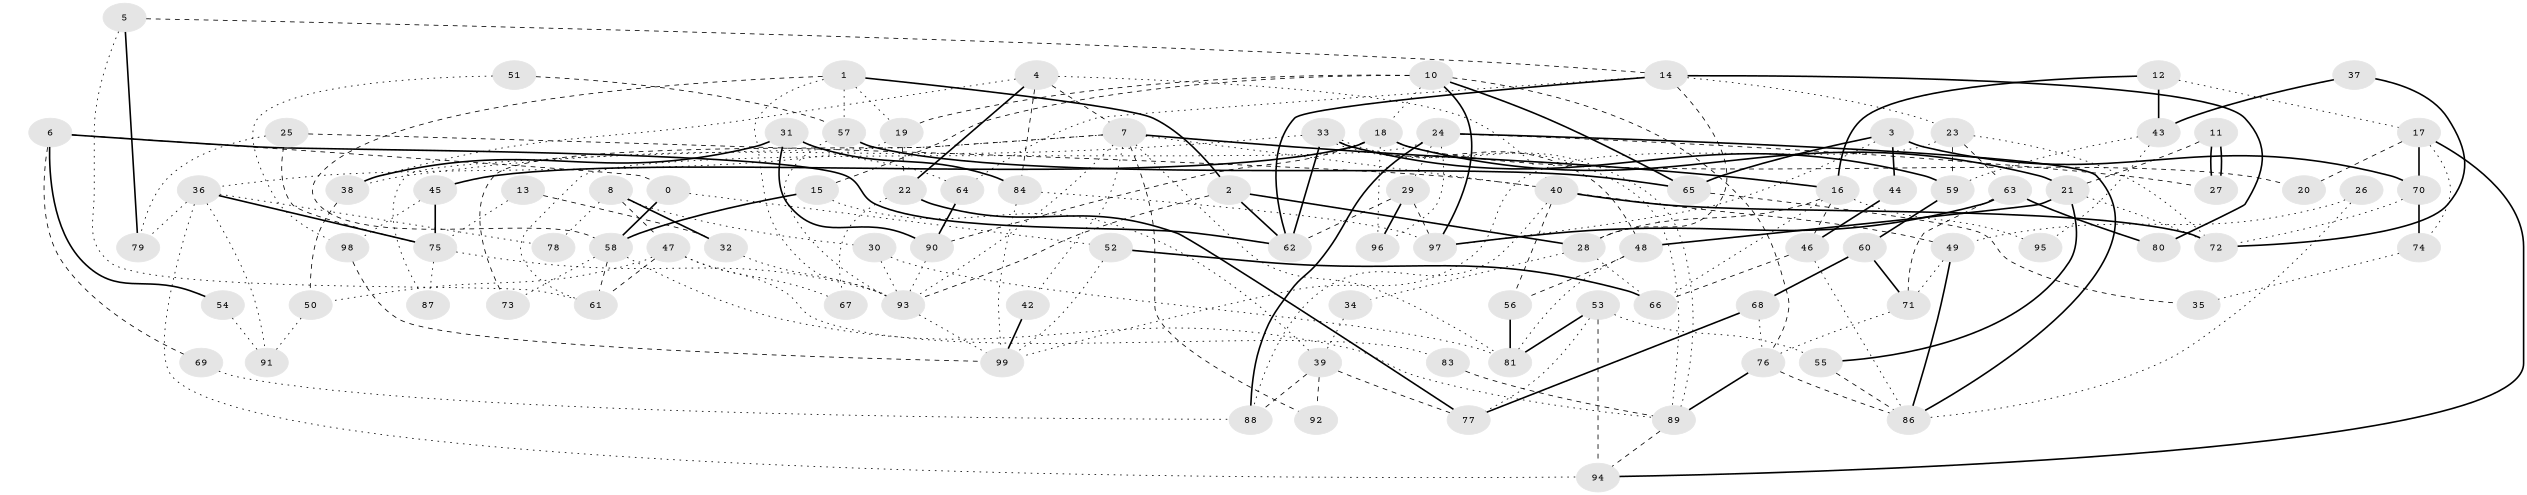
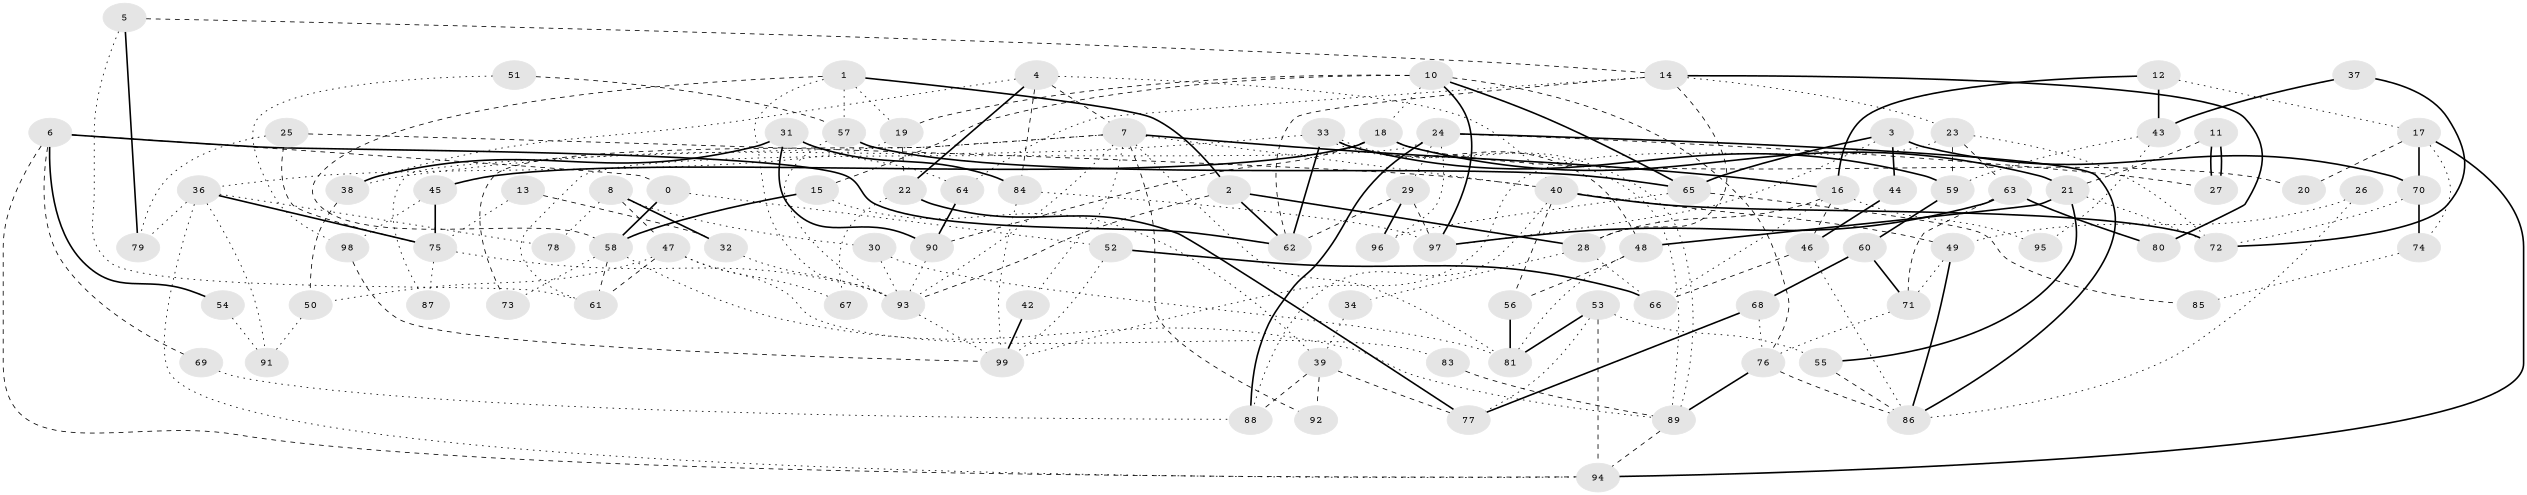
(1421, 98) -> (1421, 98)
(1379, 190) -> (1530, 213)
(2199, 305) -> (2199, 305)
none -> (656, 465)
